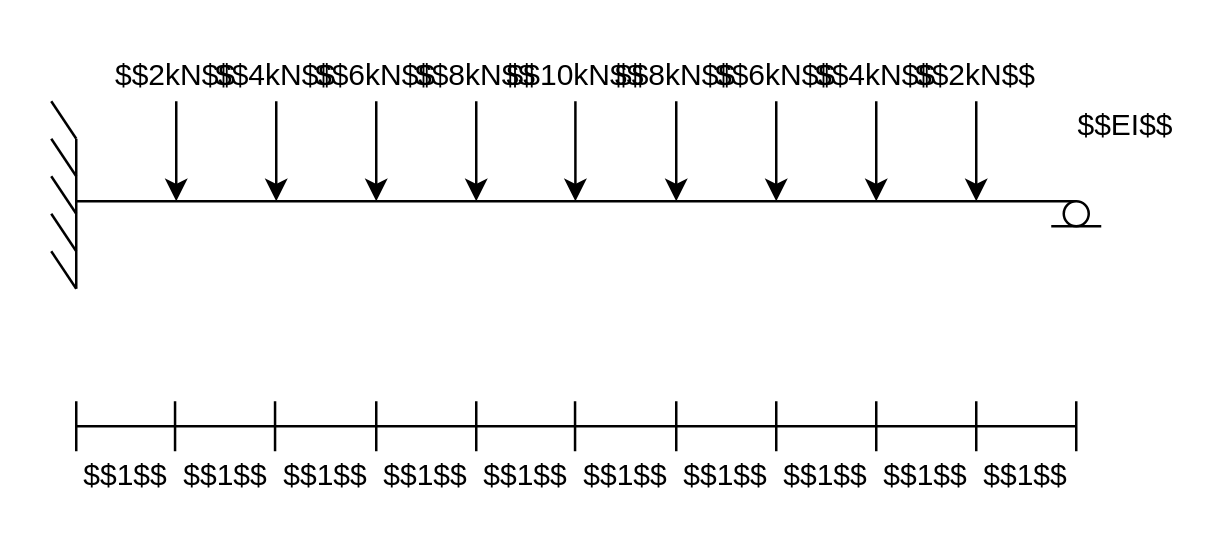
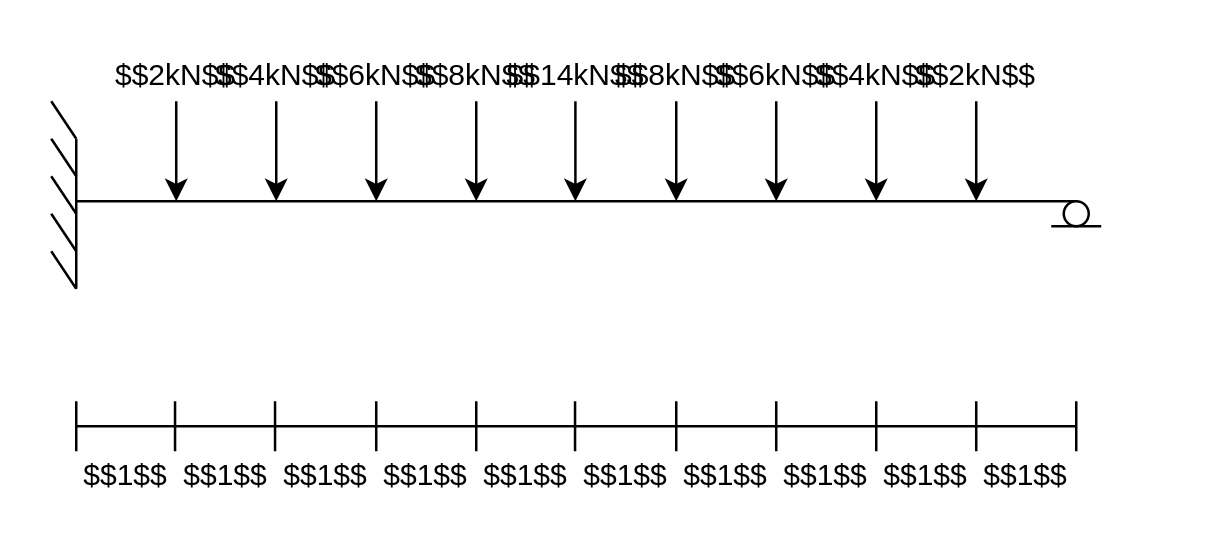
(576, 76) -> (576, 76)
(1126, 126) -> none
